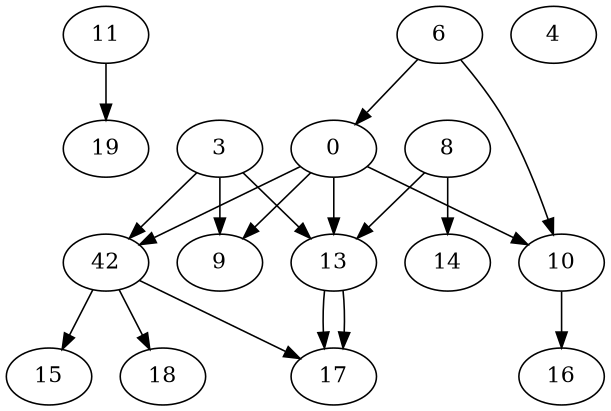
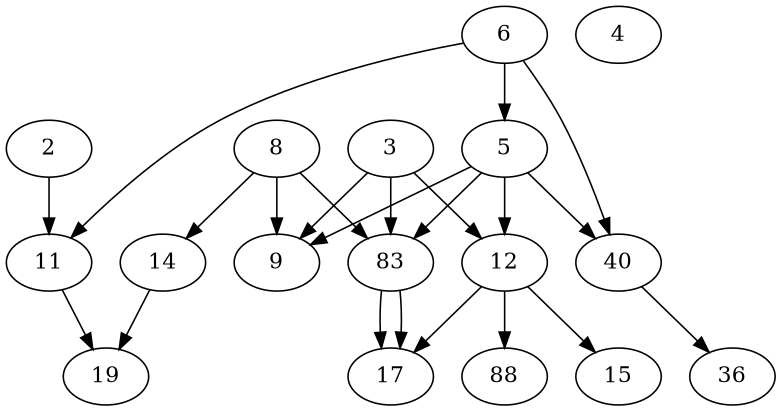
none -> (257, 103)
none -> (49, 149)
(334, 149) -> (505, 149)
none -> (277, 198)
(106, 263) -> (505, 263)
(334, 263) -> (391, 263)
(562, 263) -> (619, 263)
none -> (138, 312)
(163, 377) -> (505, 377)
(562, 377) -> (732, 377)
